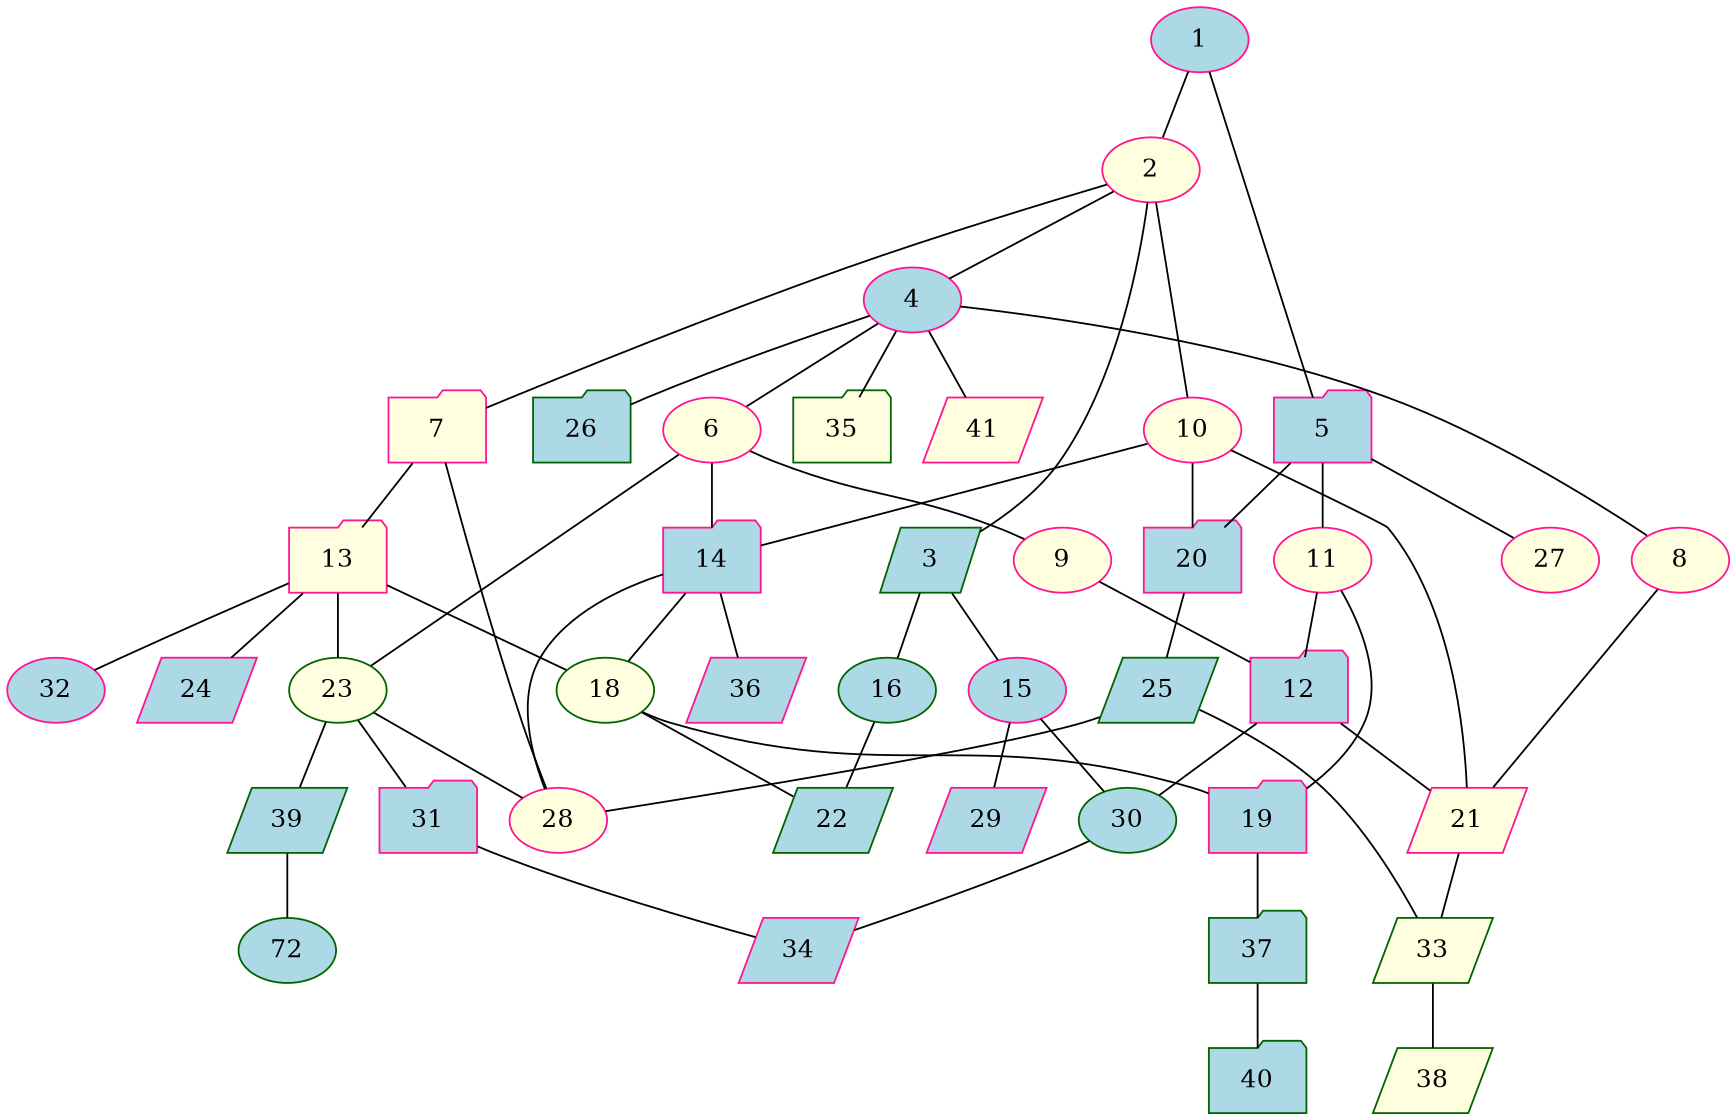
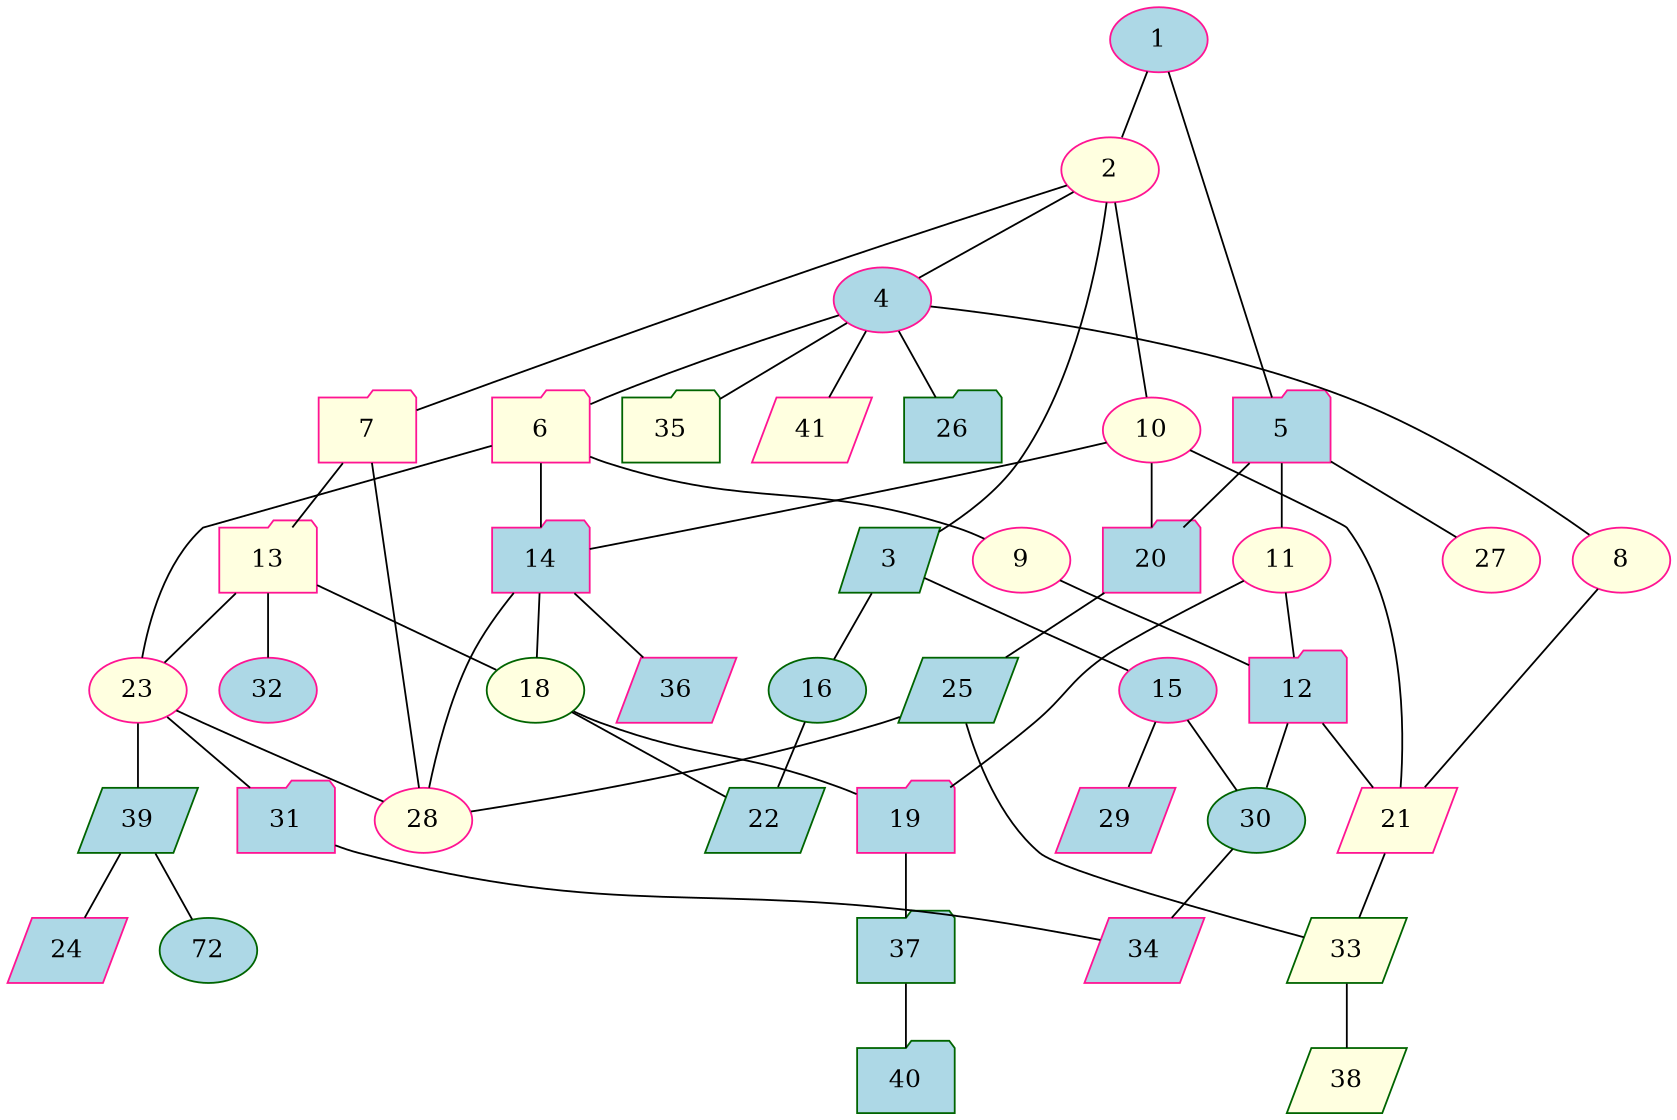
(712, 430) -> (541, 430)
(267, 625) -> (103, 886)
(338, 690) -> (138, 690)
